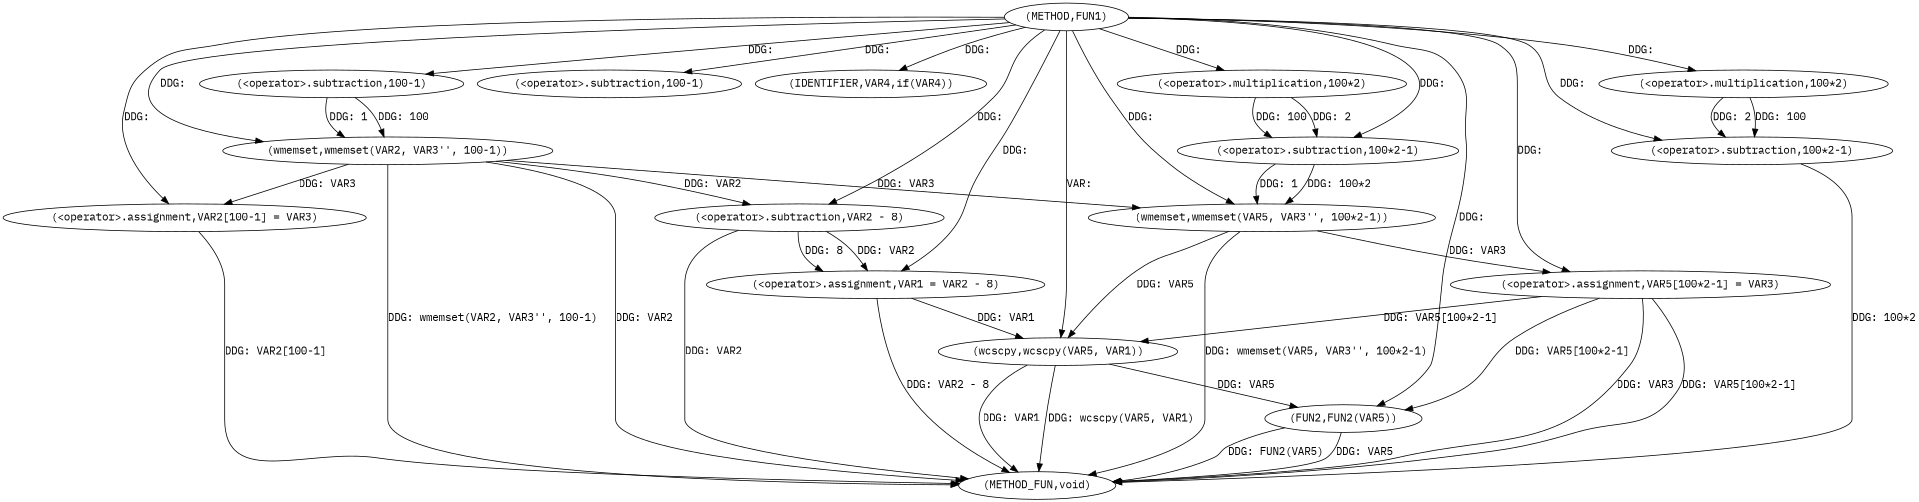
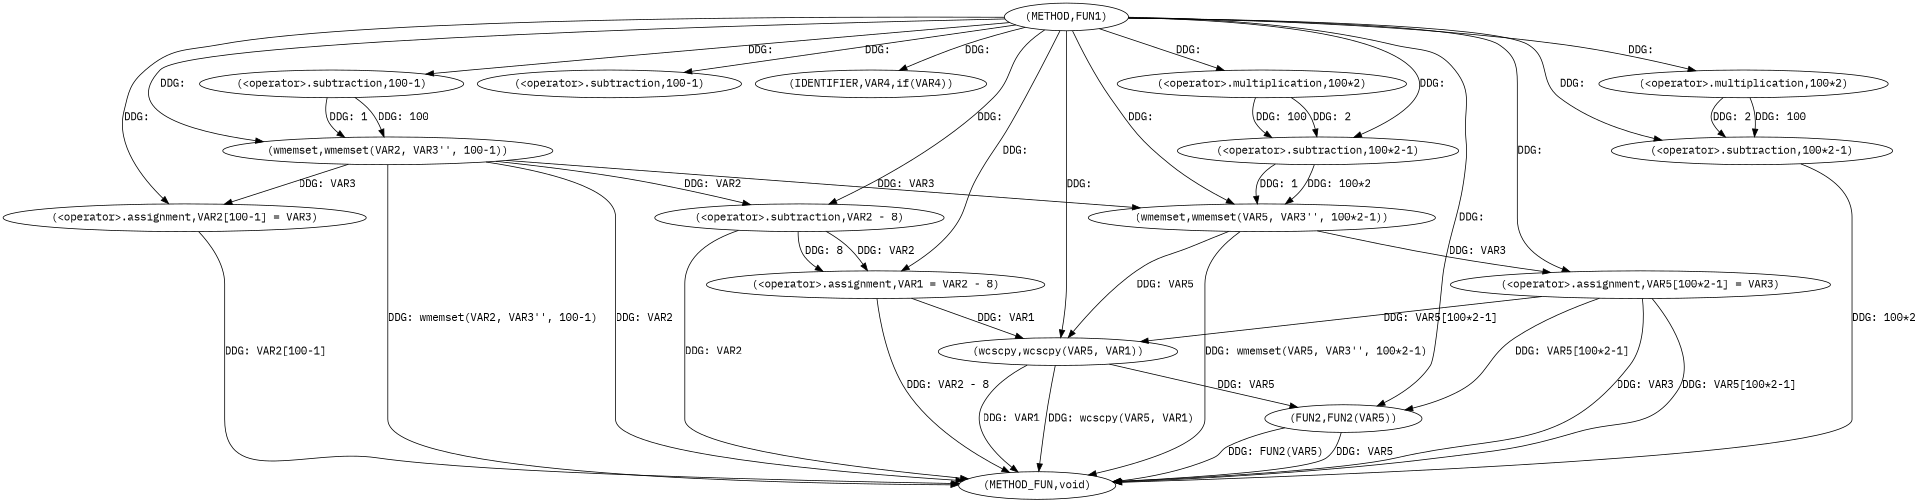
(1083, 184) -> (1083, 184)
